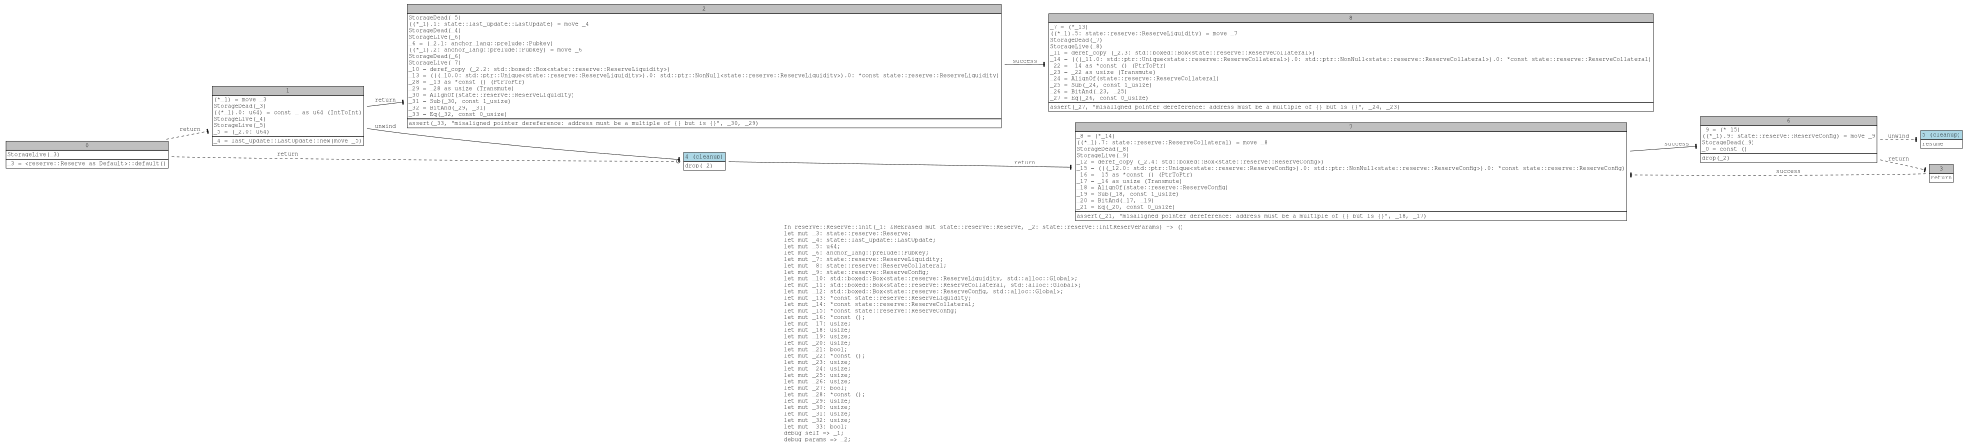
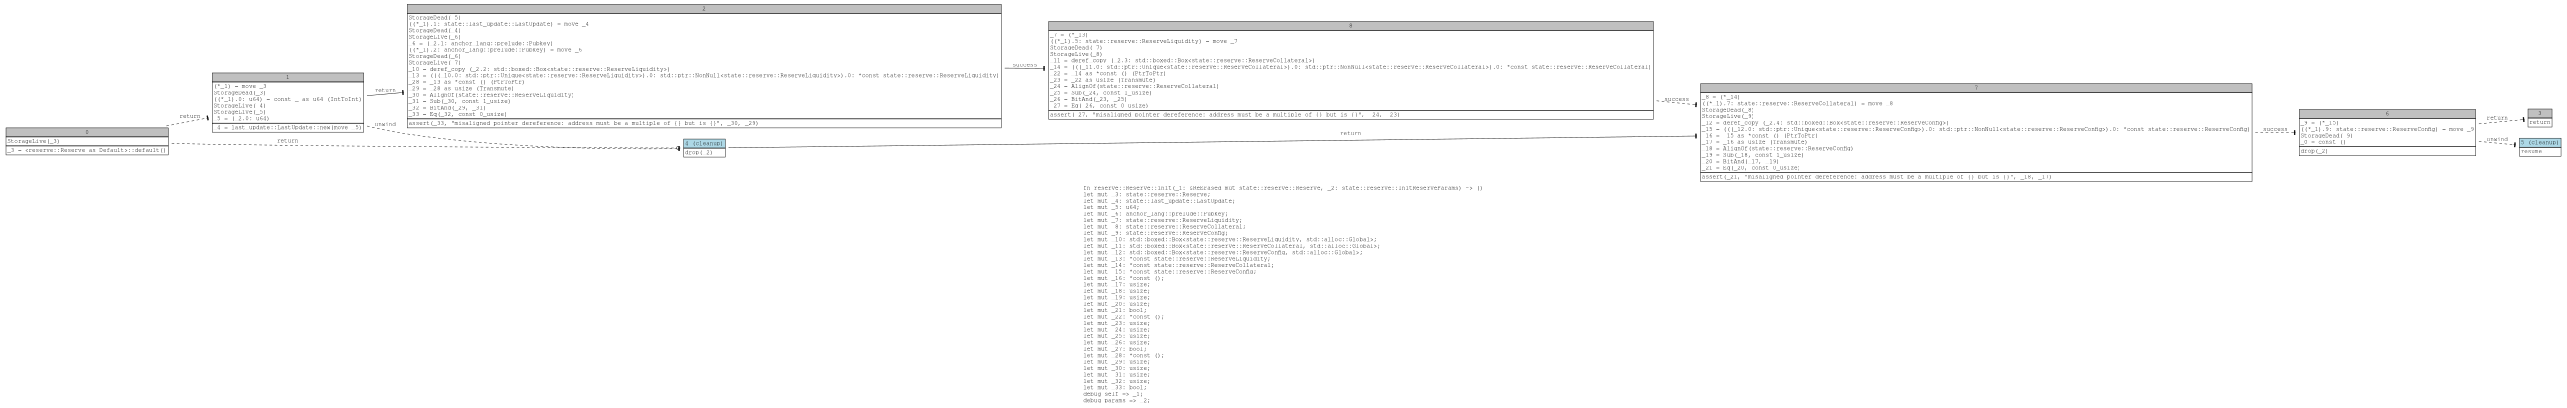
(522, 146) -> (506, 144)
(1662, 149) -> (2274, 133)
(1779, 175) -> (1676, 103)
